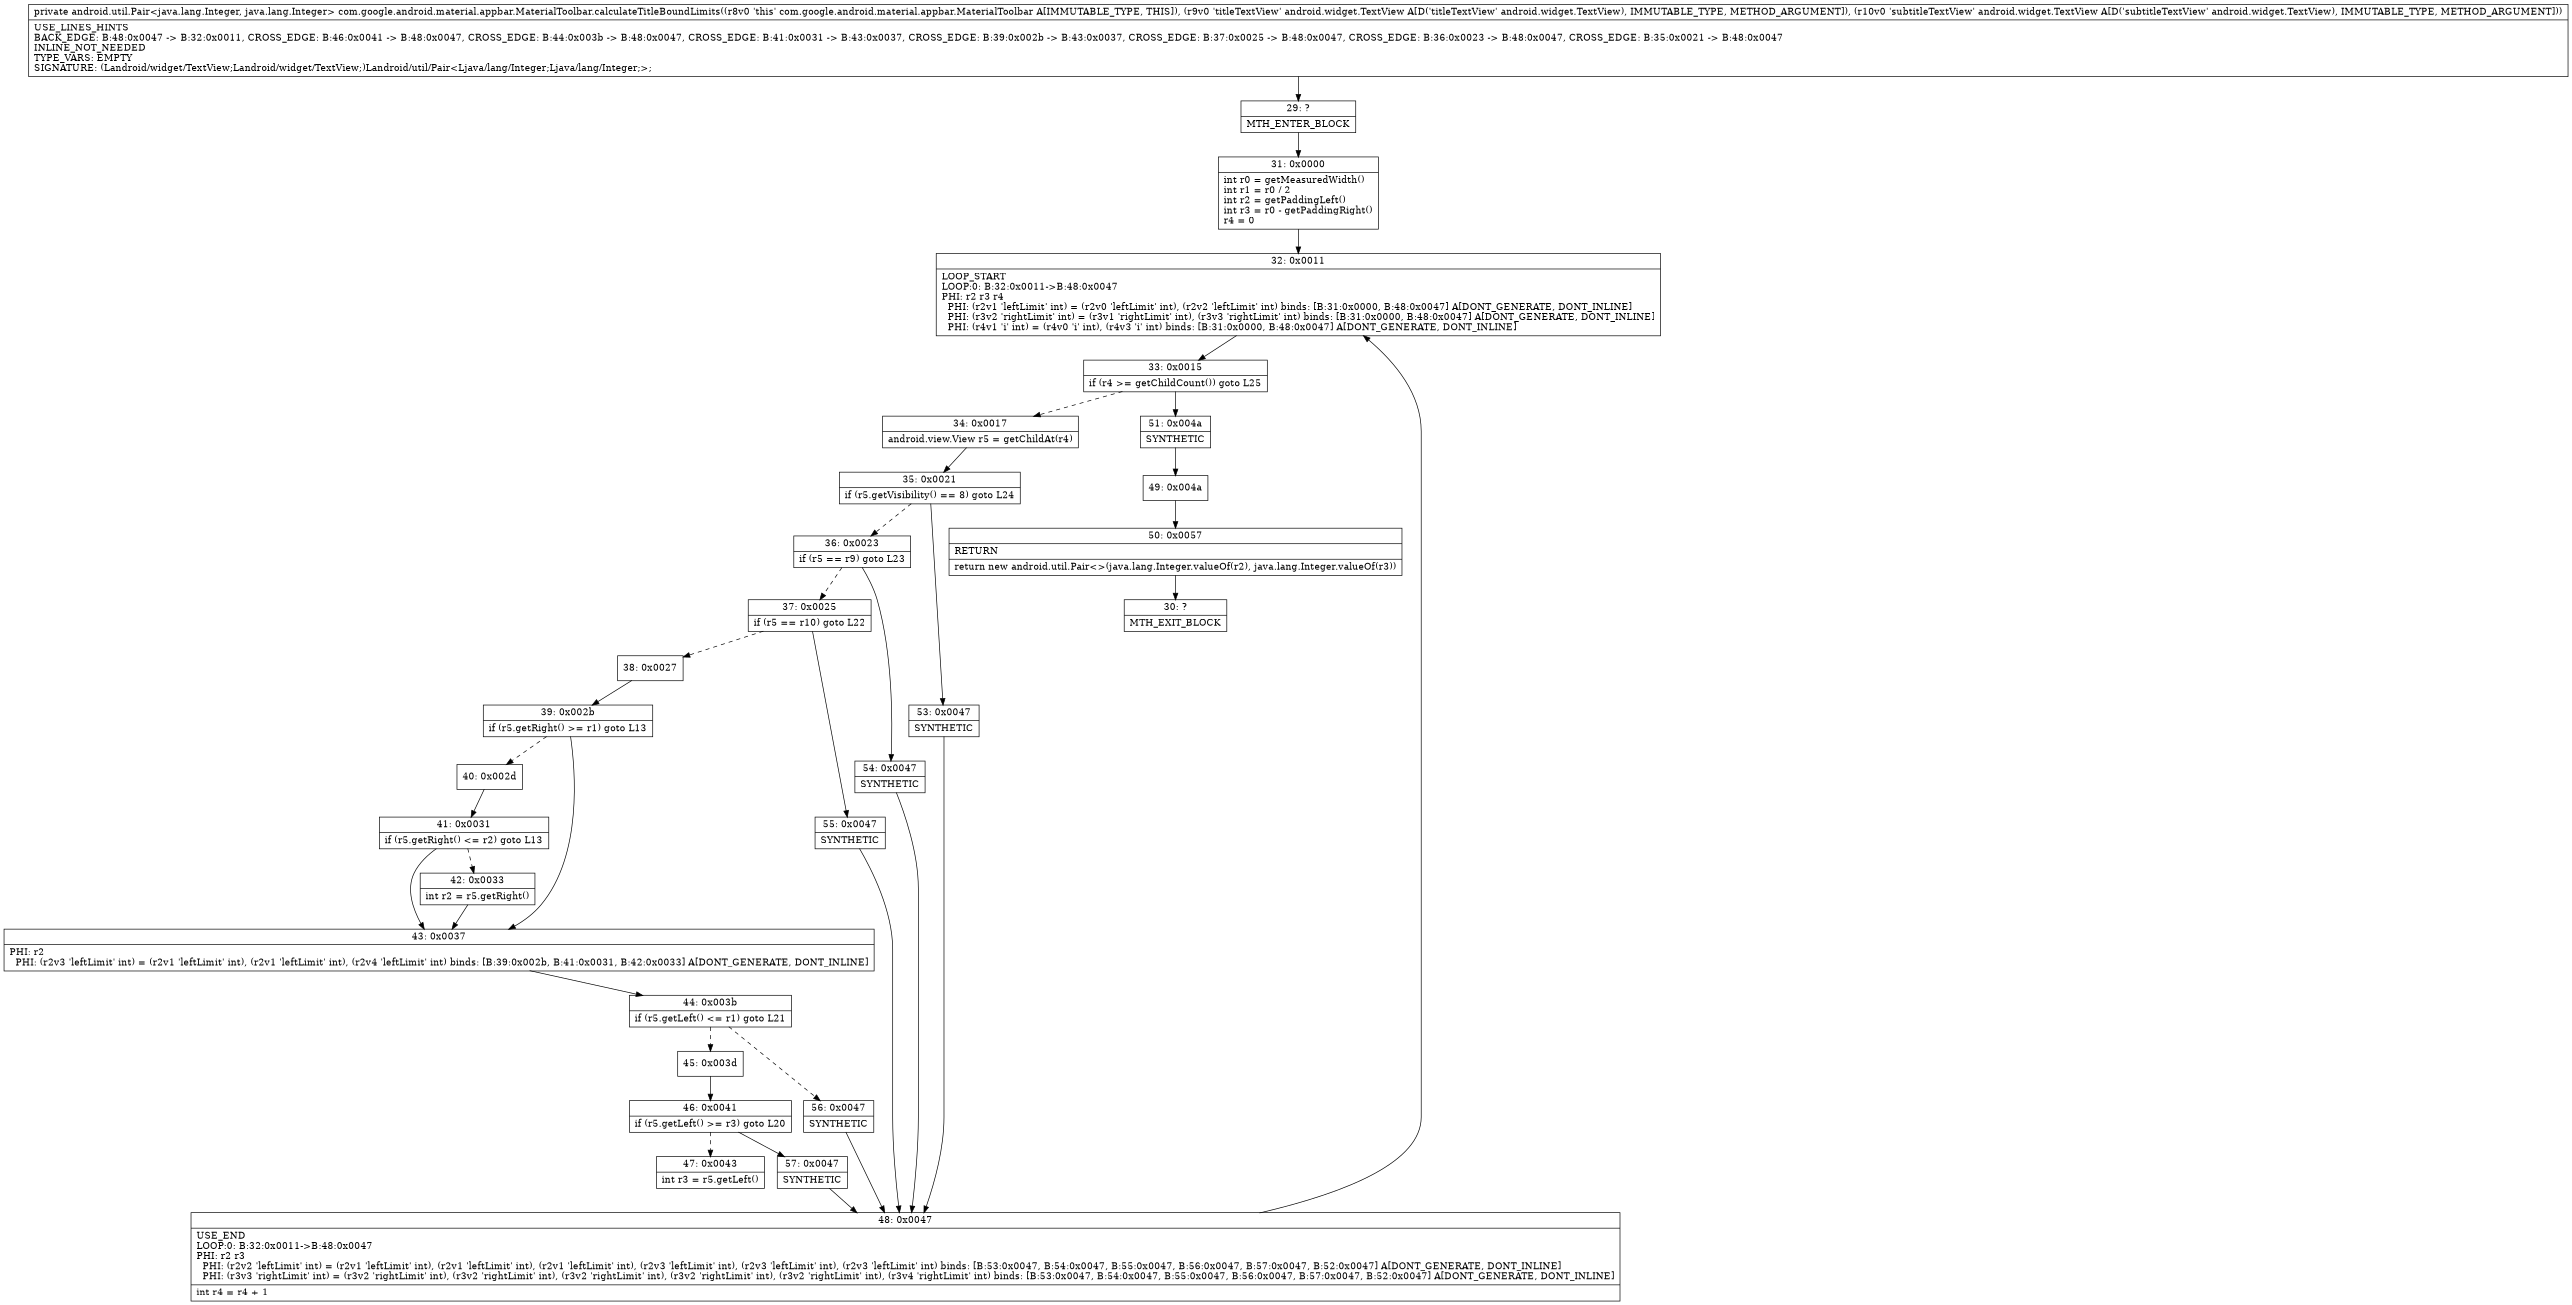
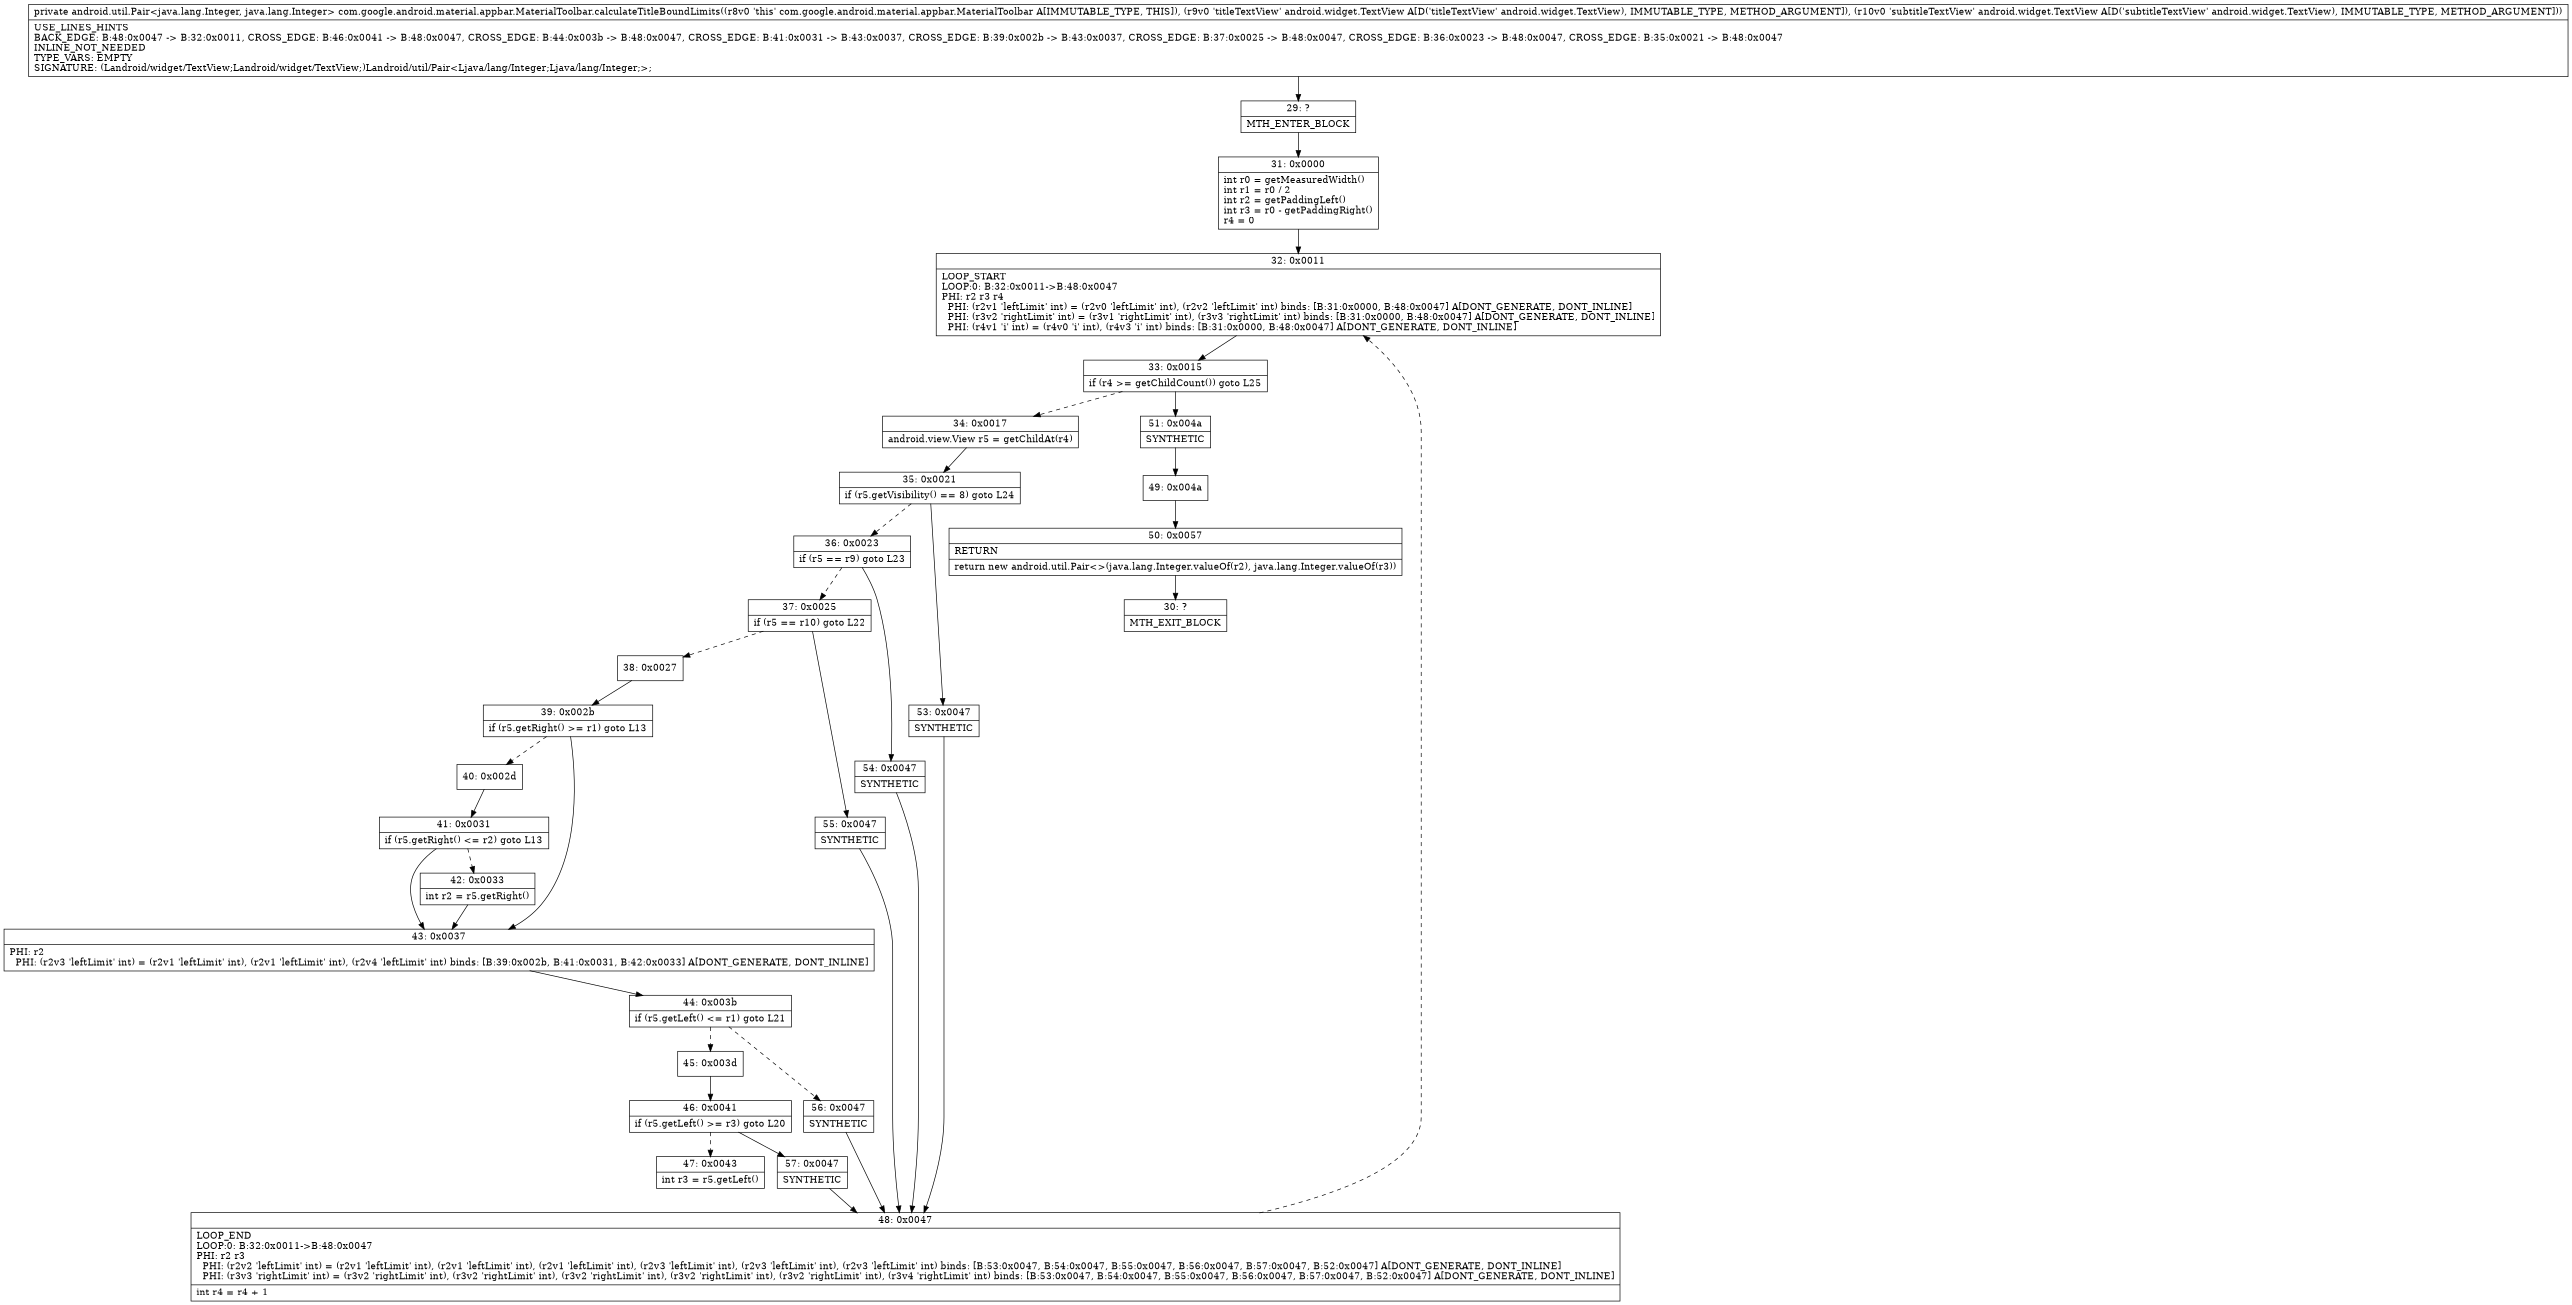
(1421, 819) -> (1421, 819)
(221, 1236) -> (224, 1236)
